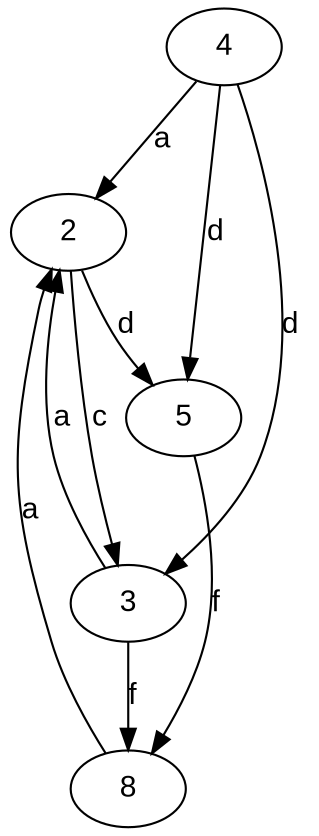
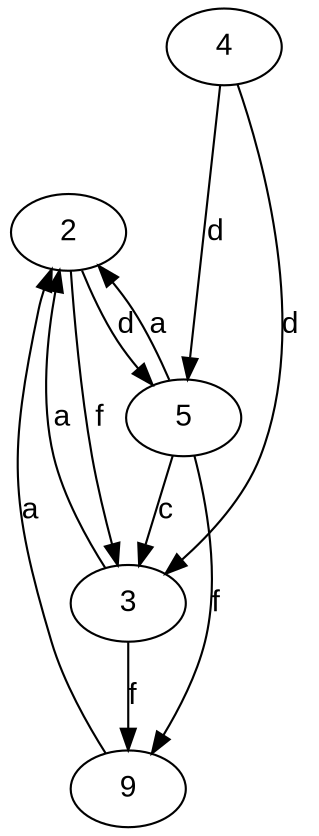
(153, 131) -> (144, 329)
(99, 418) -> (99, 418)
none -> (159, 500)
(128, 789) -> (128, 789)
